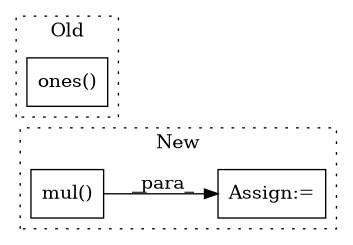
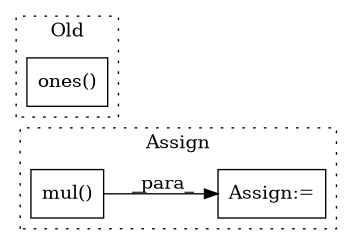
(178, 143) -> (178, 143)
